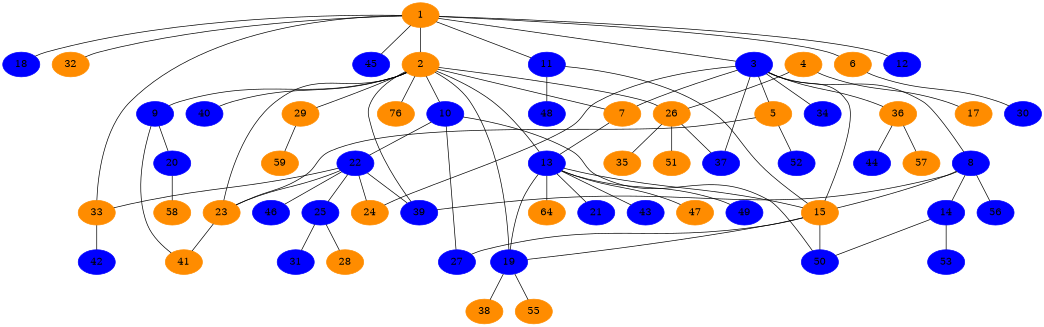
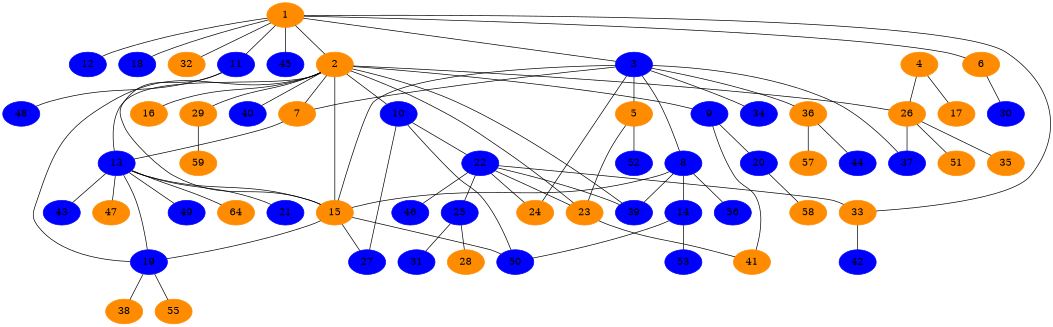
(396, 114) -> (149, 114)
none -> (335, 139)
